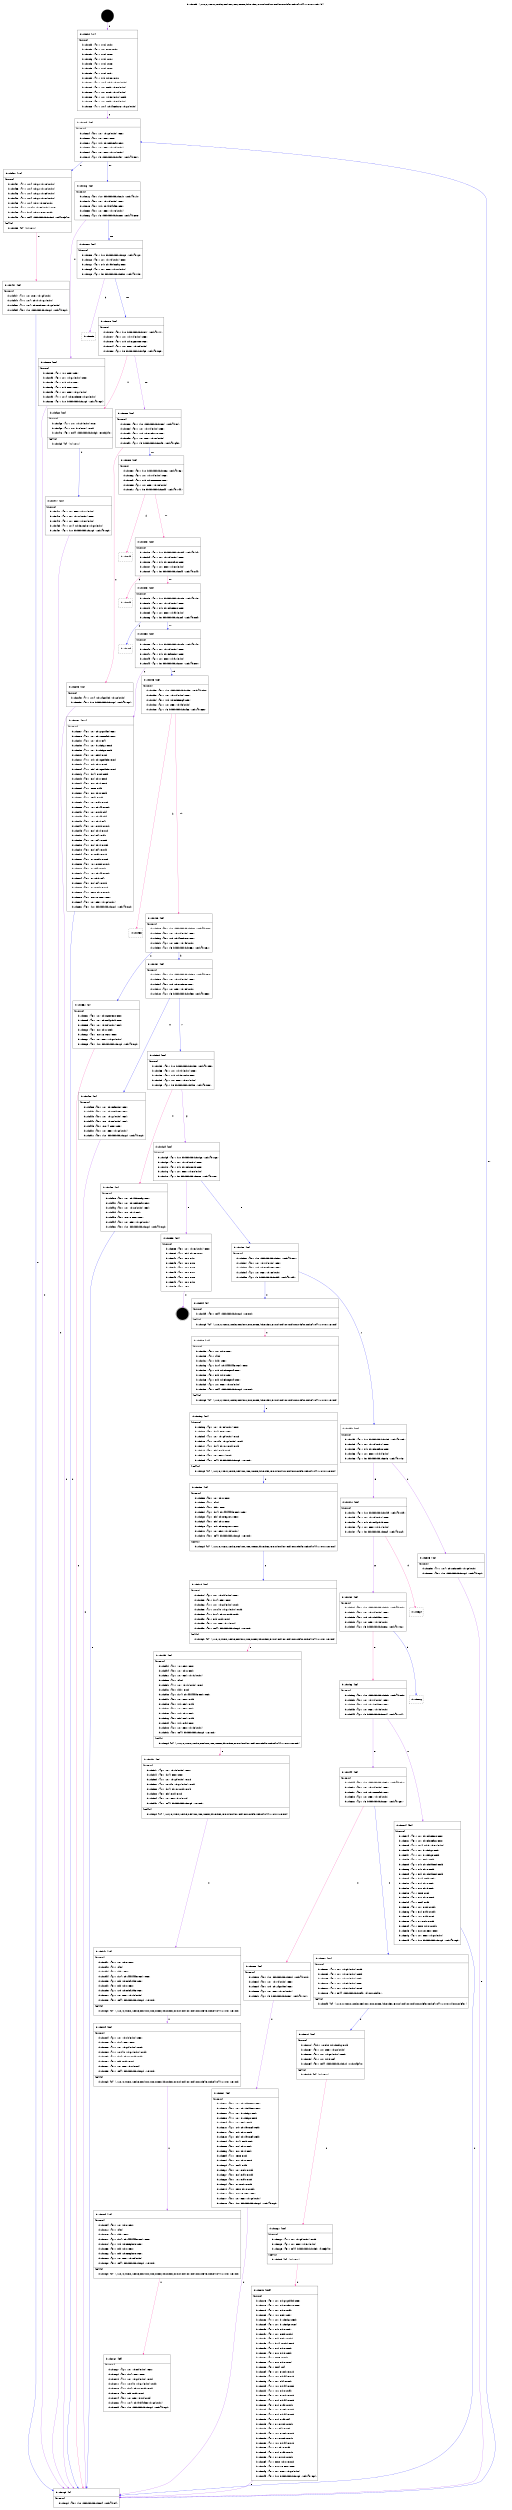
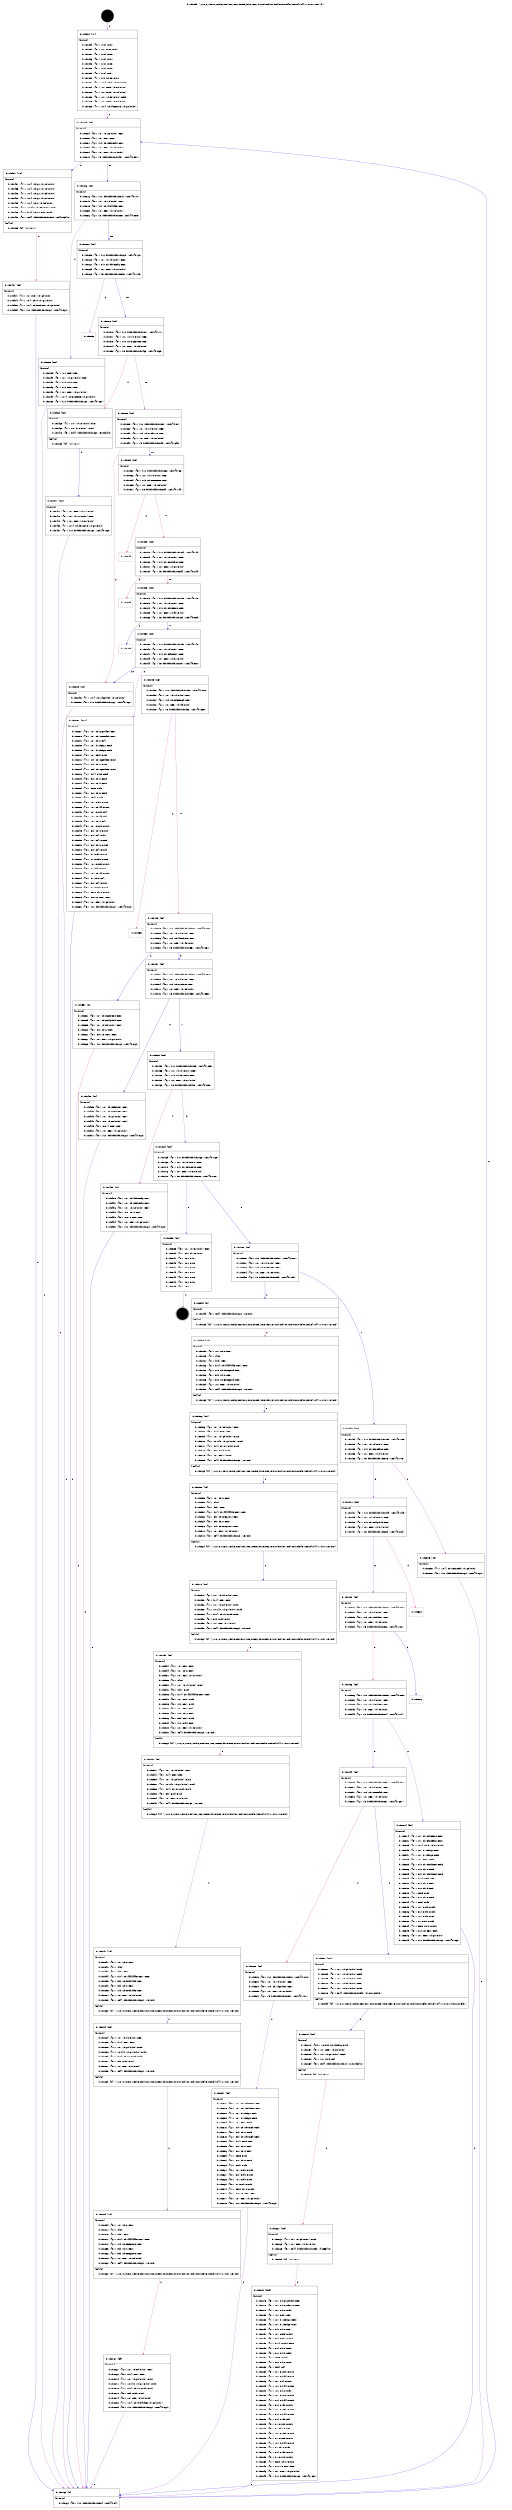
(171, 671) -> (125, 674)
none -> (108, 2449)
